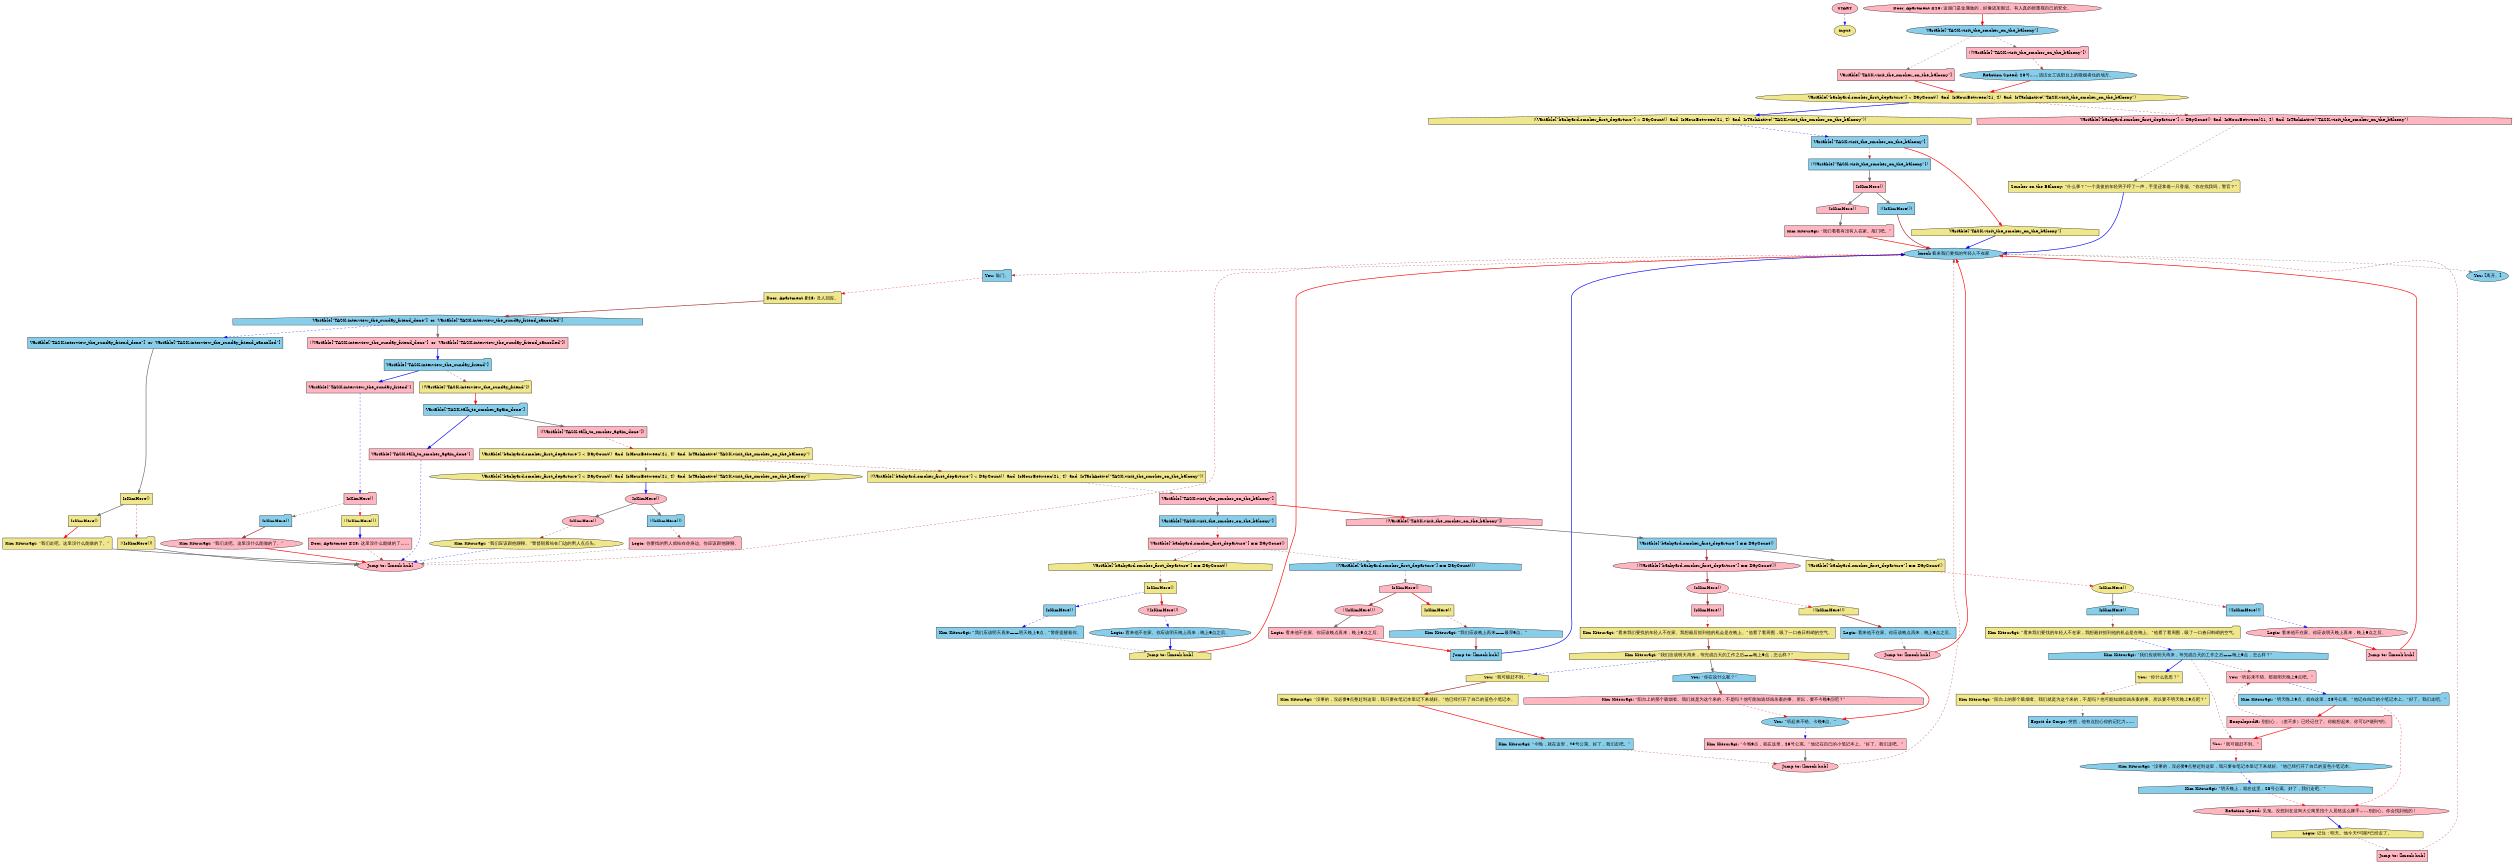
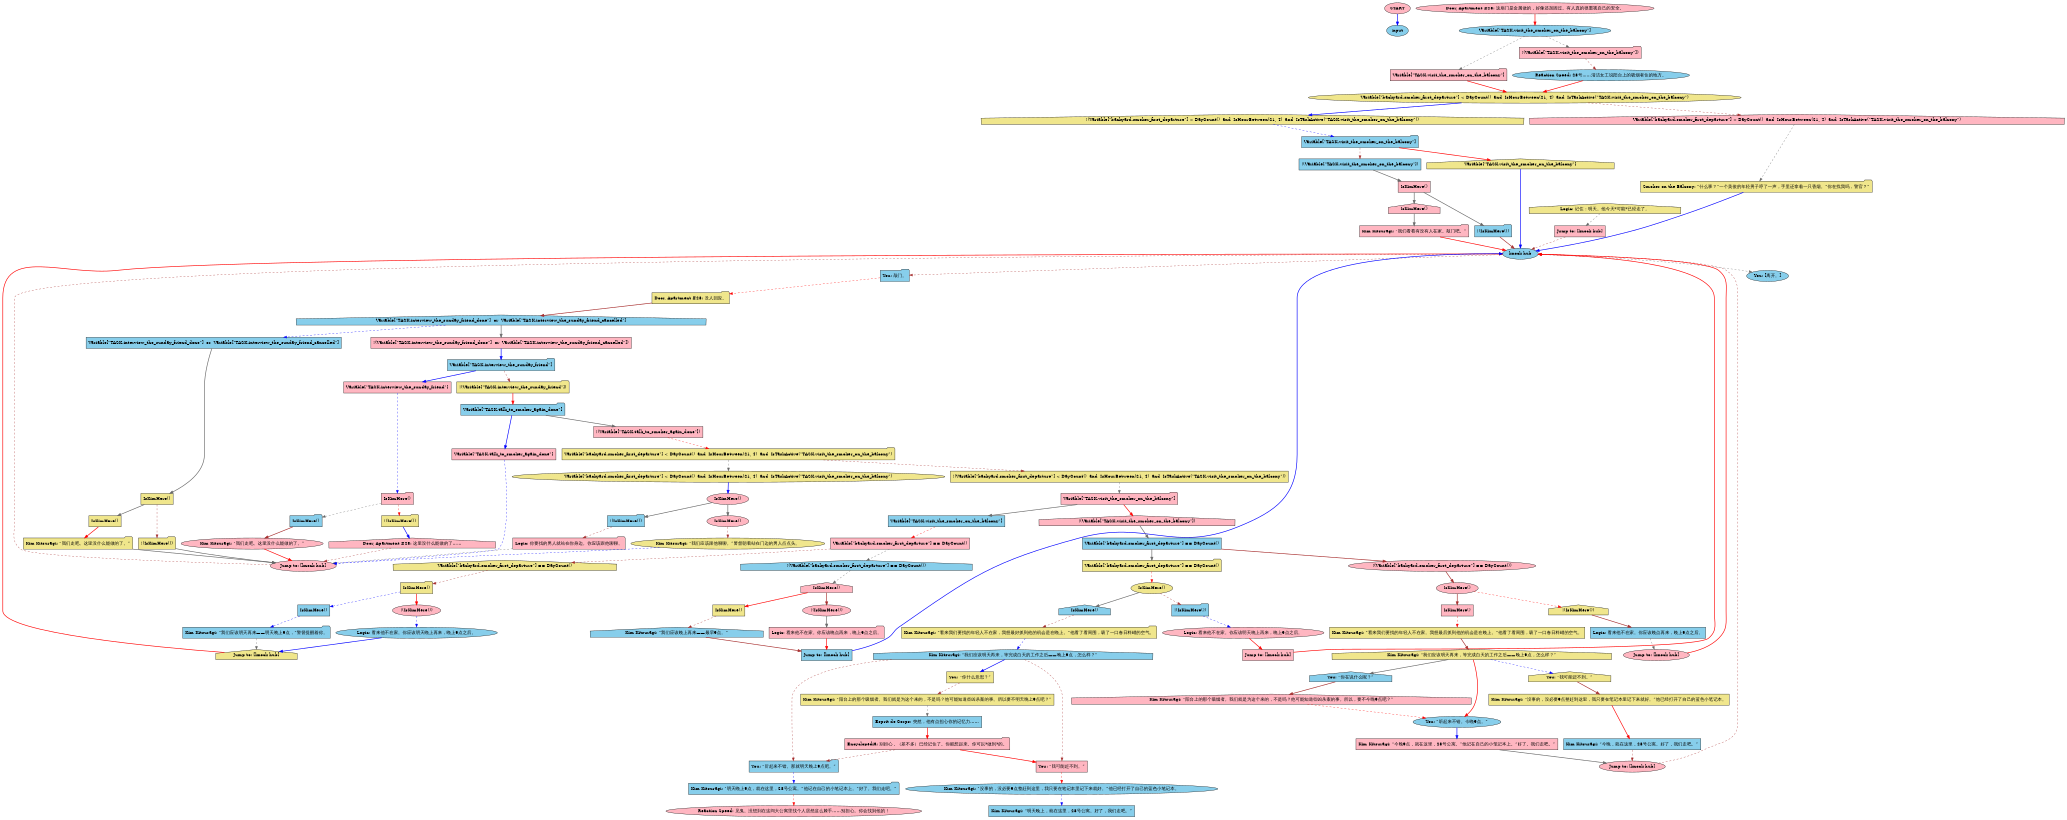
(1845, 18) -> (1397, 18)
(1845, 31) -> (1397, 31)
(1954, 254) -> (1520, 254)
(360, 544) -> (412, 544)
(2271, 677) -> (794, 767)
(2328, 710) -> (927, 732)
(1805, 732) -> (1457, 732)
(2256, 789) -> (1062, 811)
(2285, 799) -> none
(2333, 821) -> none
